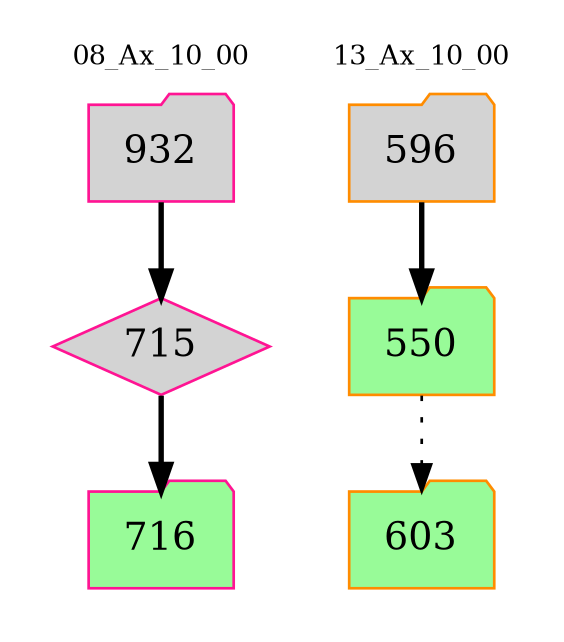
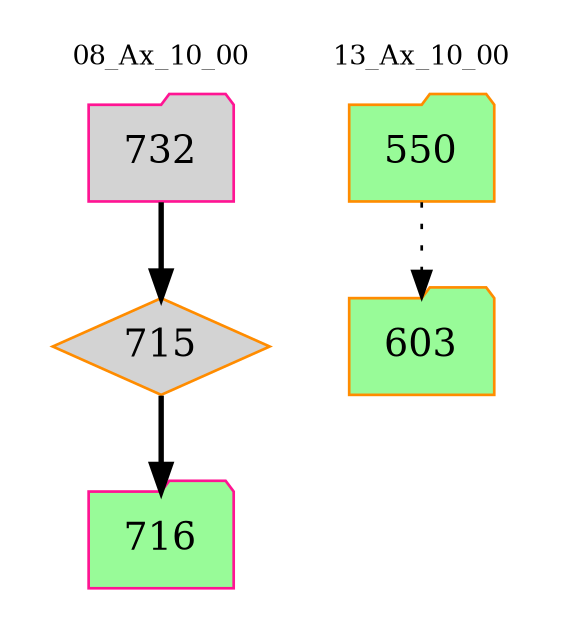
(161, 153) -> (161, 153)
(422, 153) -> none
(161, 347) -> (161, 347)
